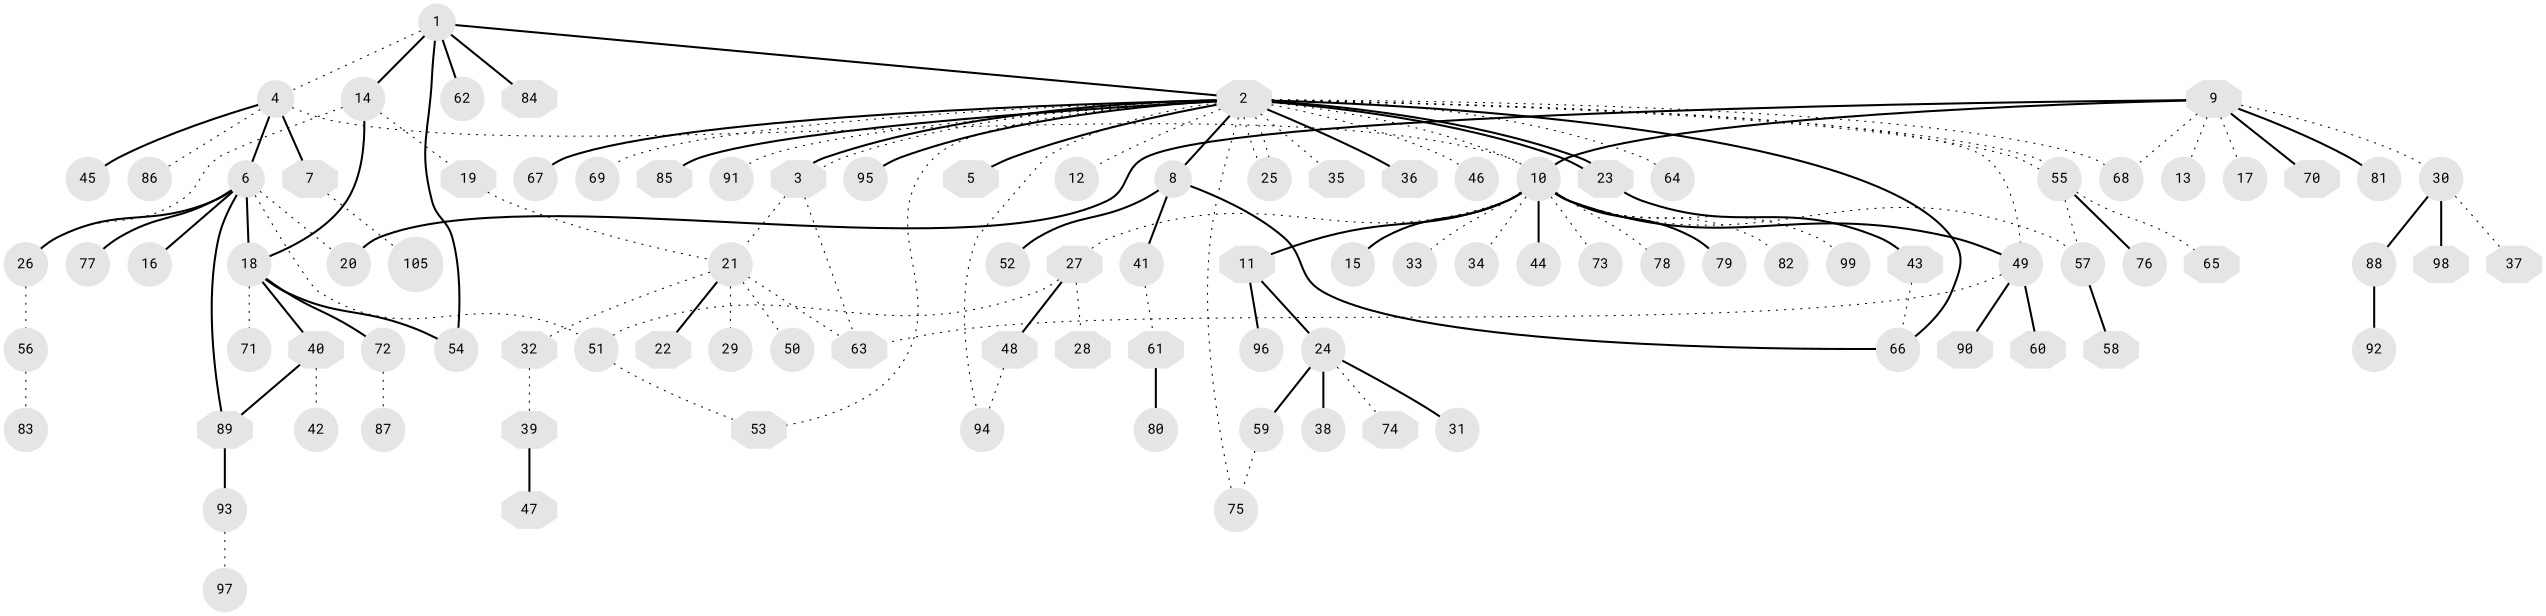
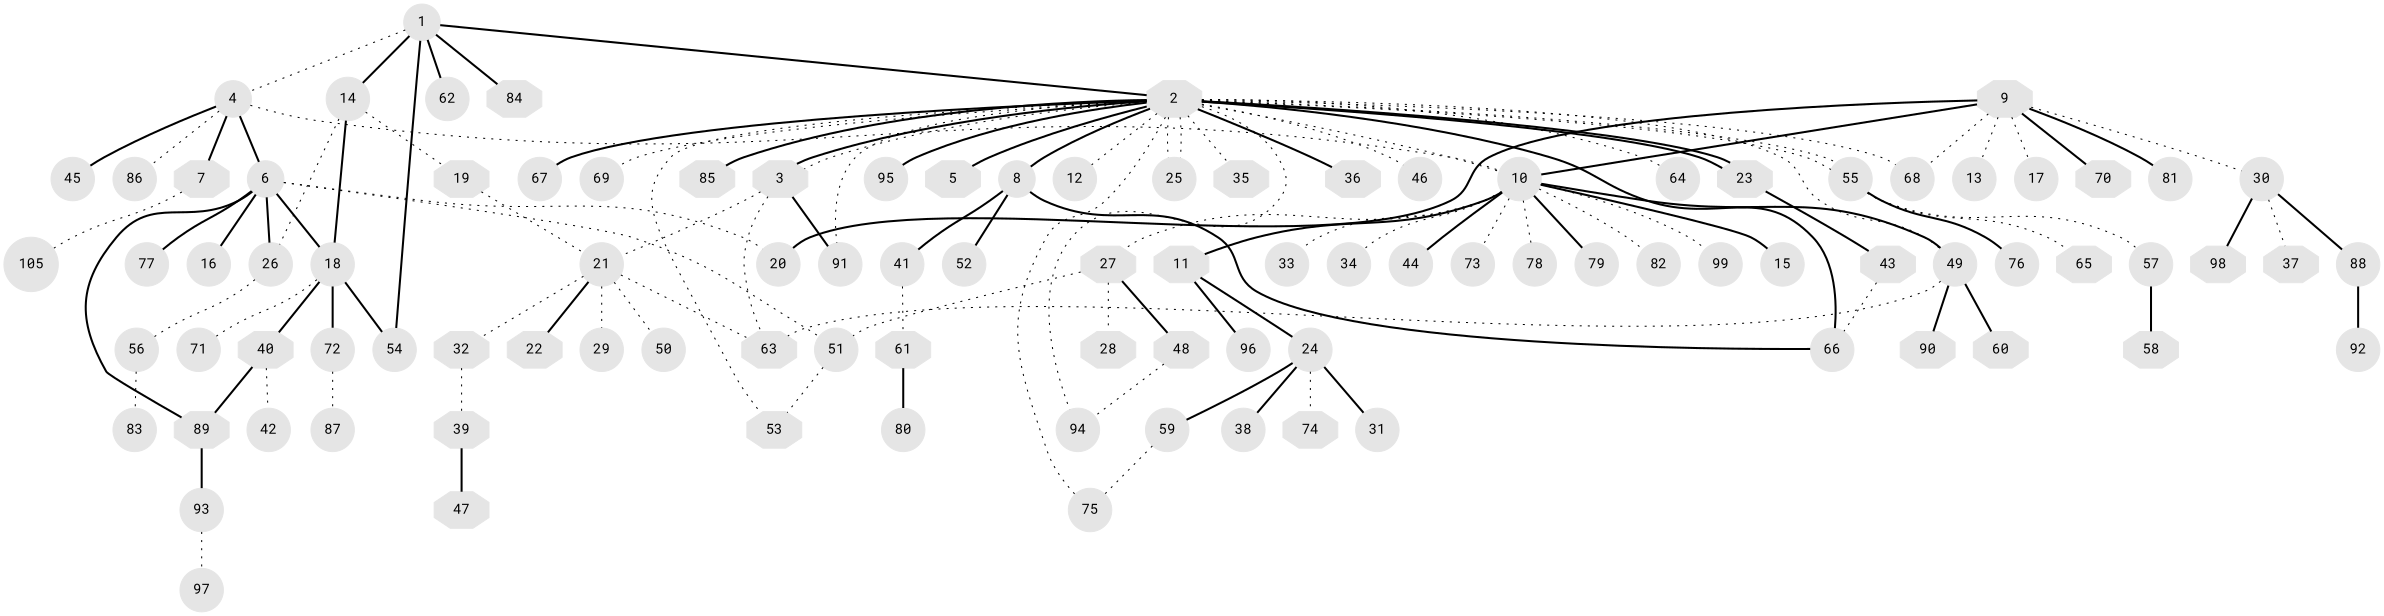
(1826, 214) -> none
none -> (810, 222)
